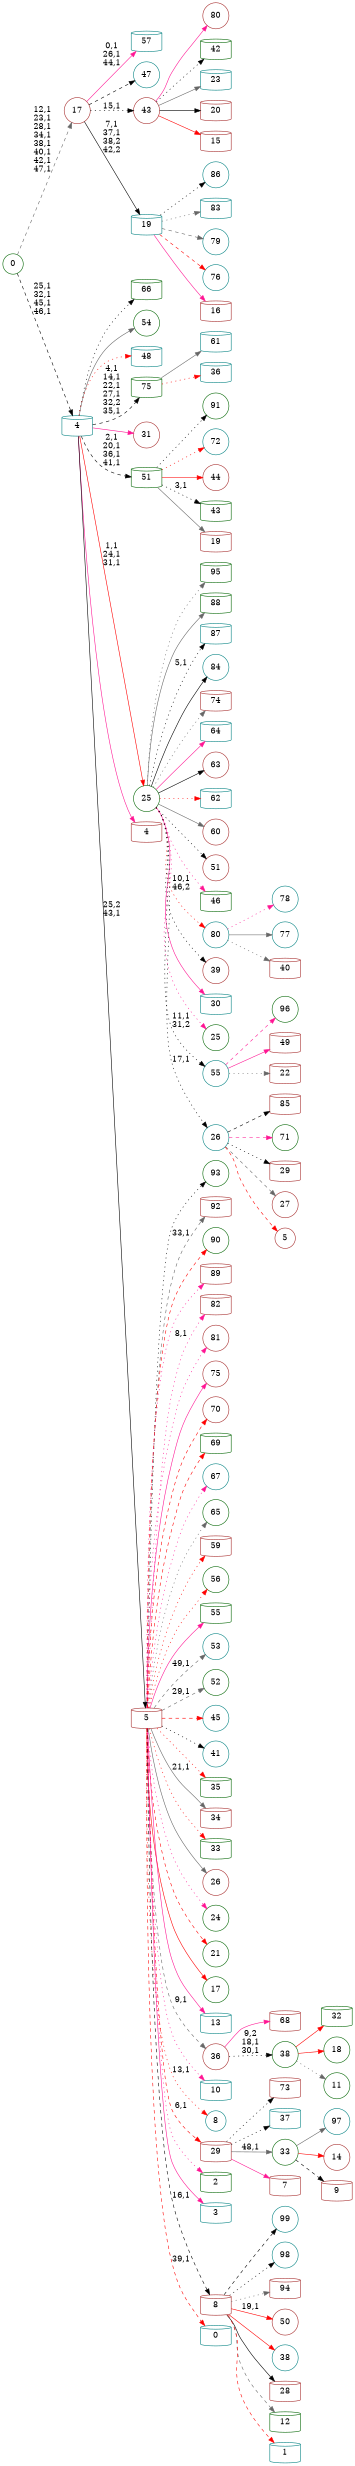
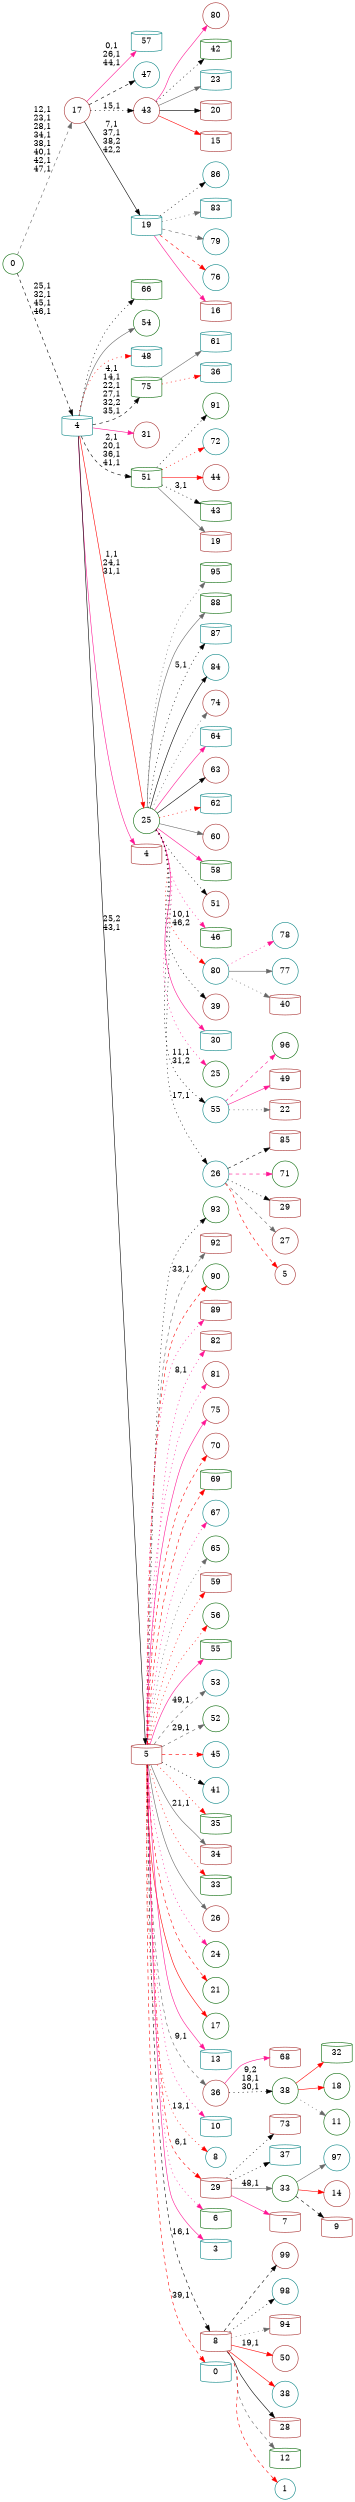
(216, 701) -> (216, 703)
none -> (216, 871)
(216, 2182) -> (216, 2219)
(285, 2219) -> (285, 2256)
(285, 2453) -> (285, 2489)
